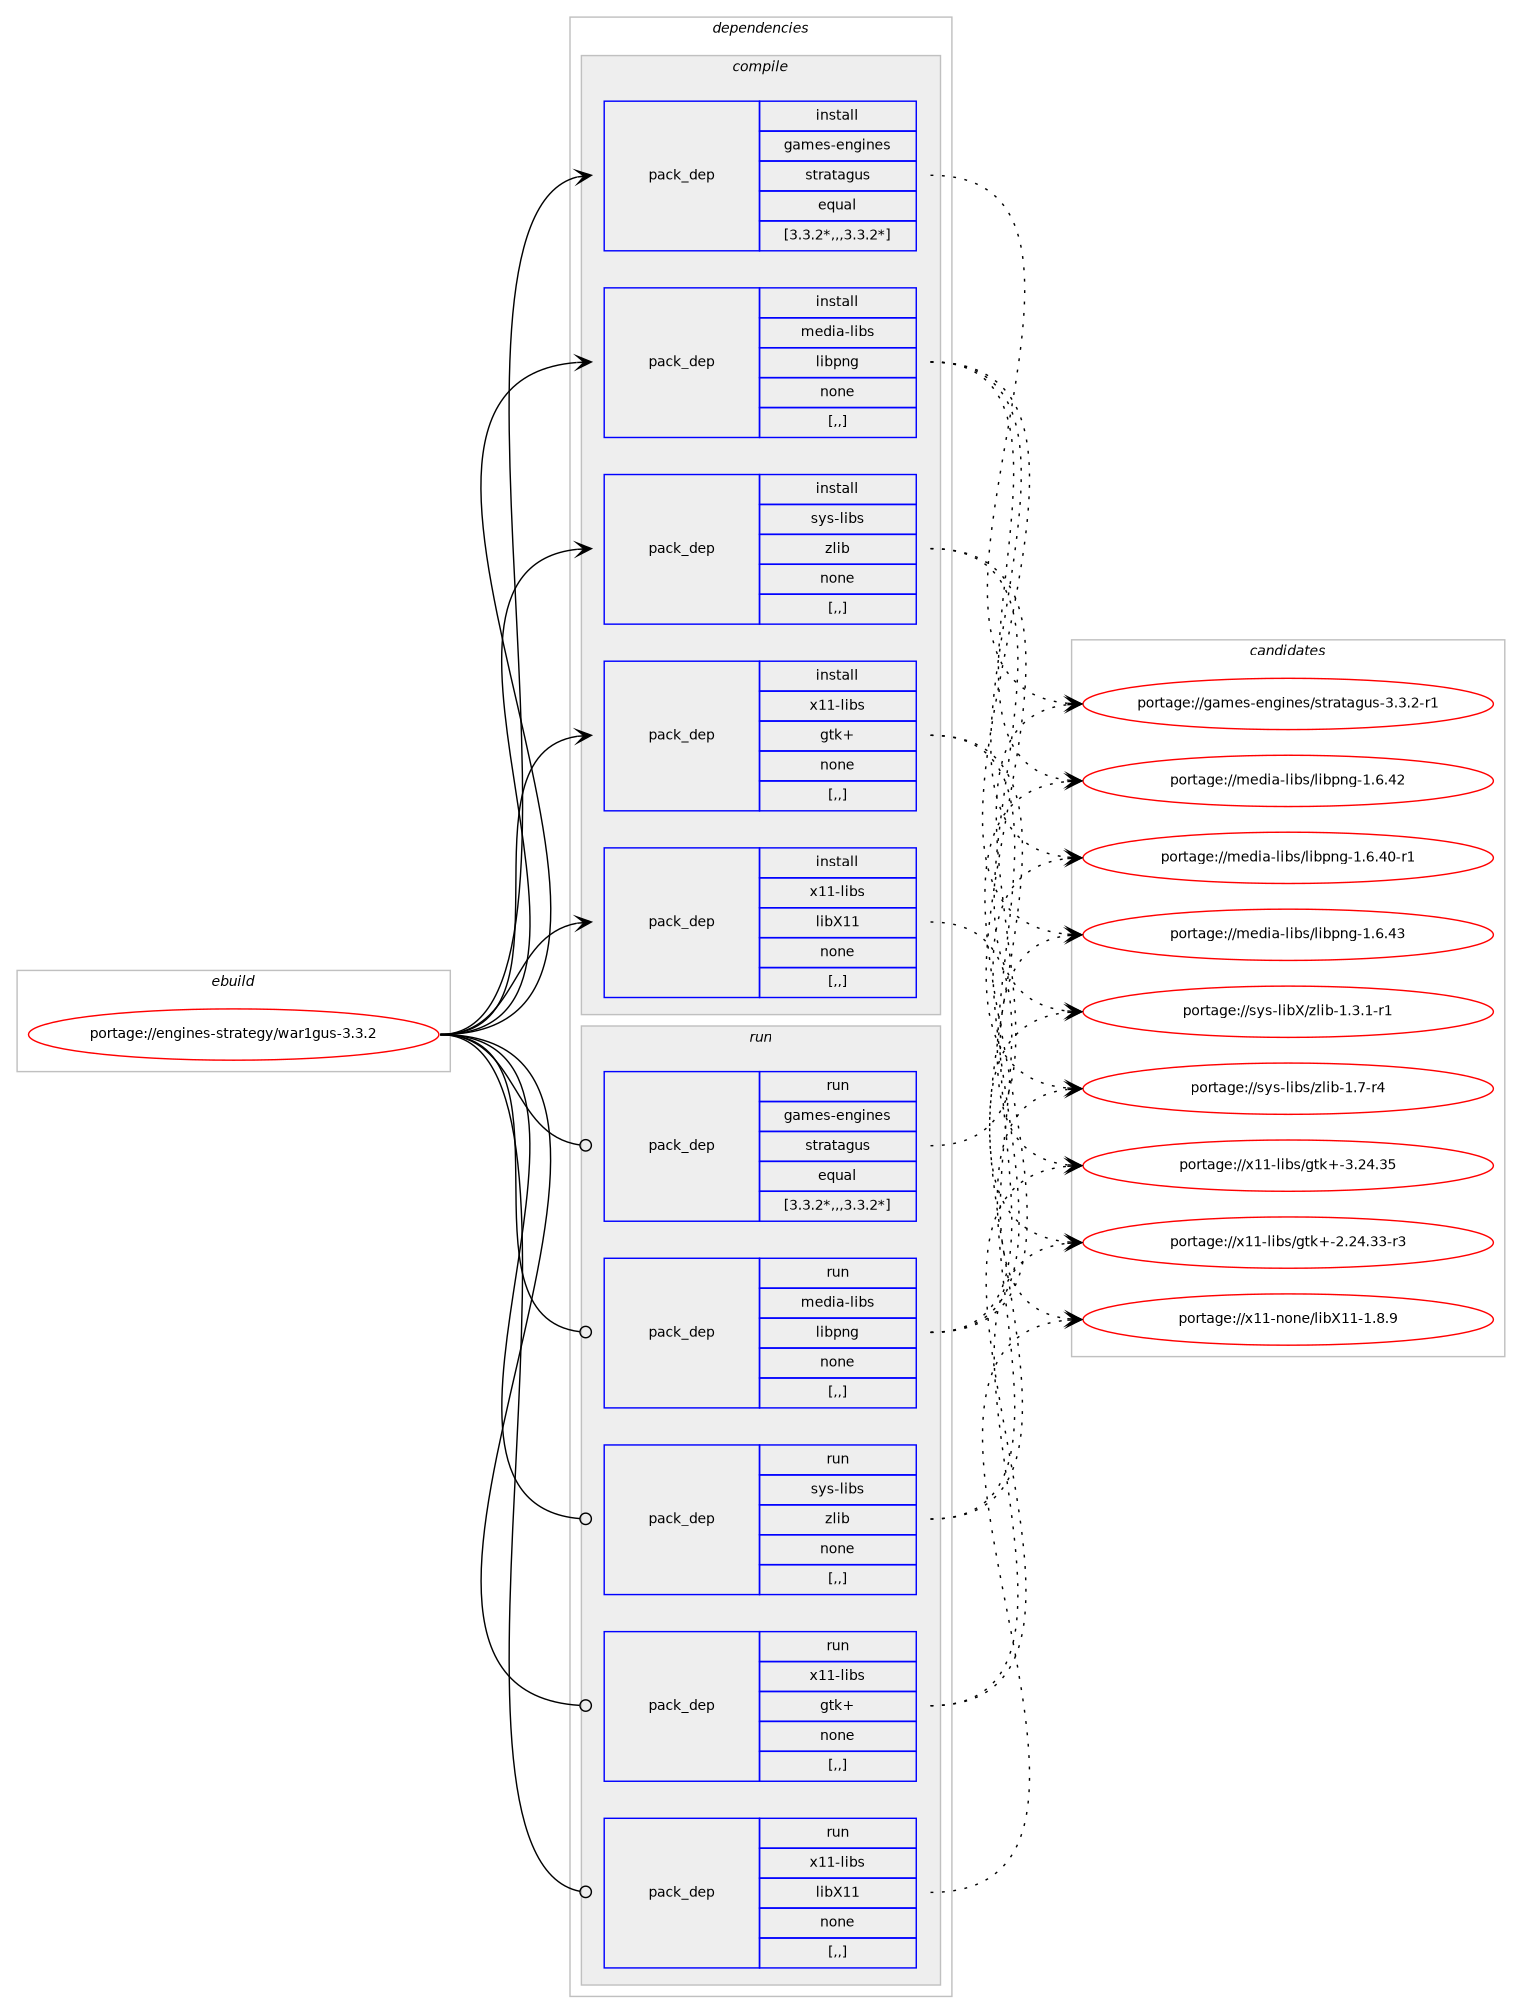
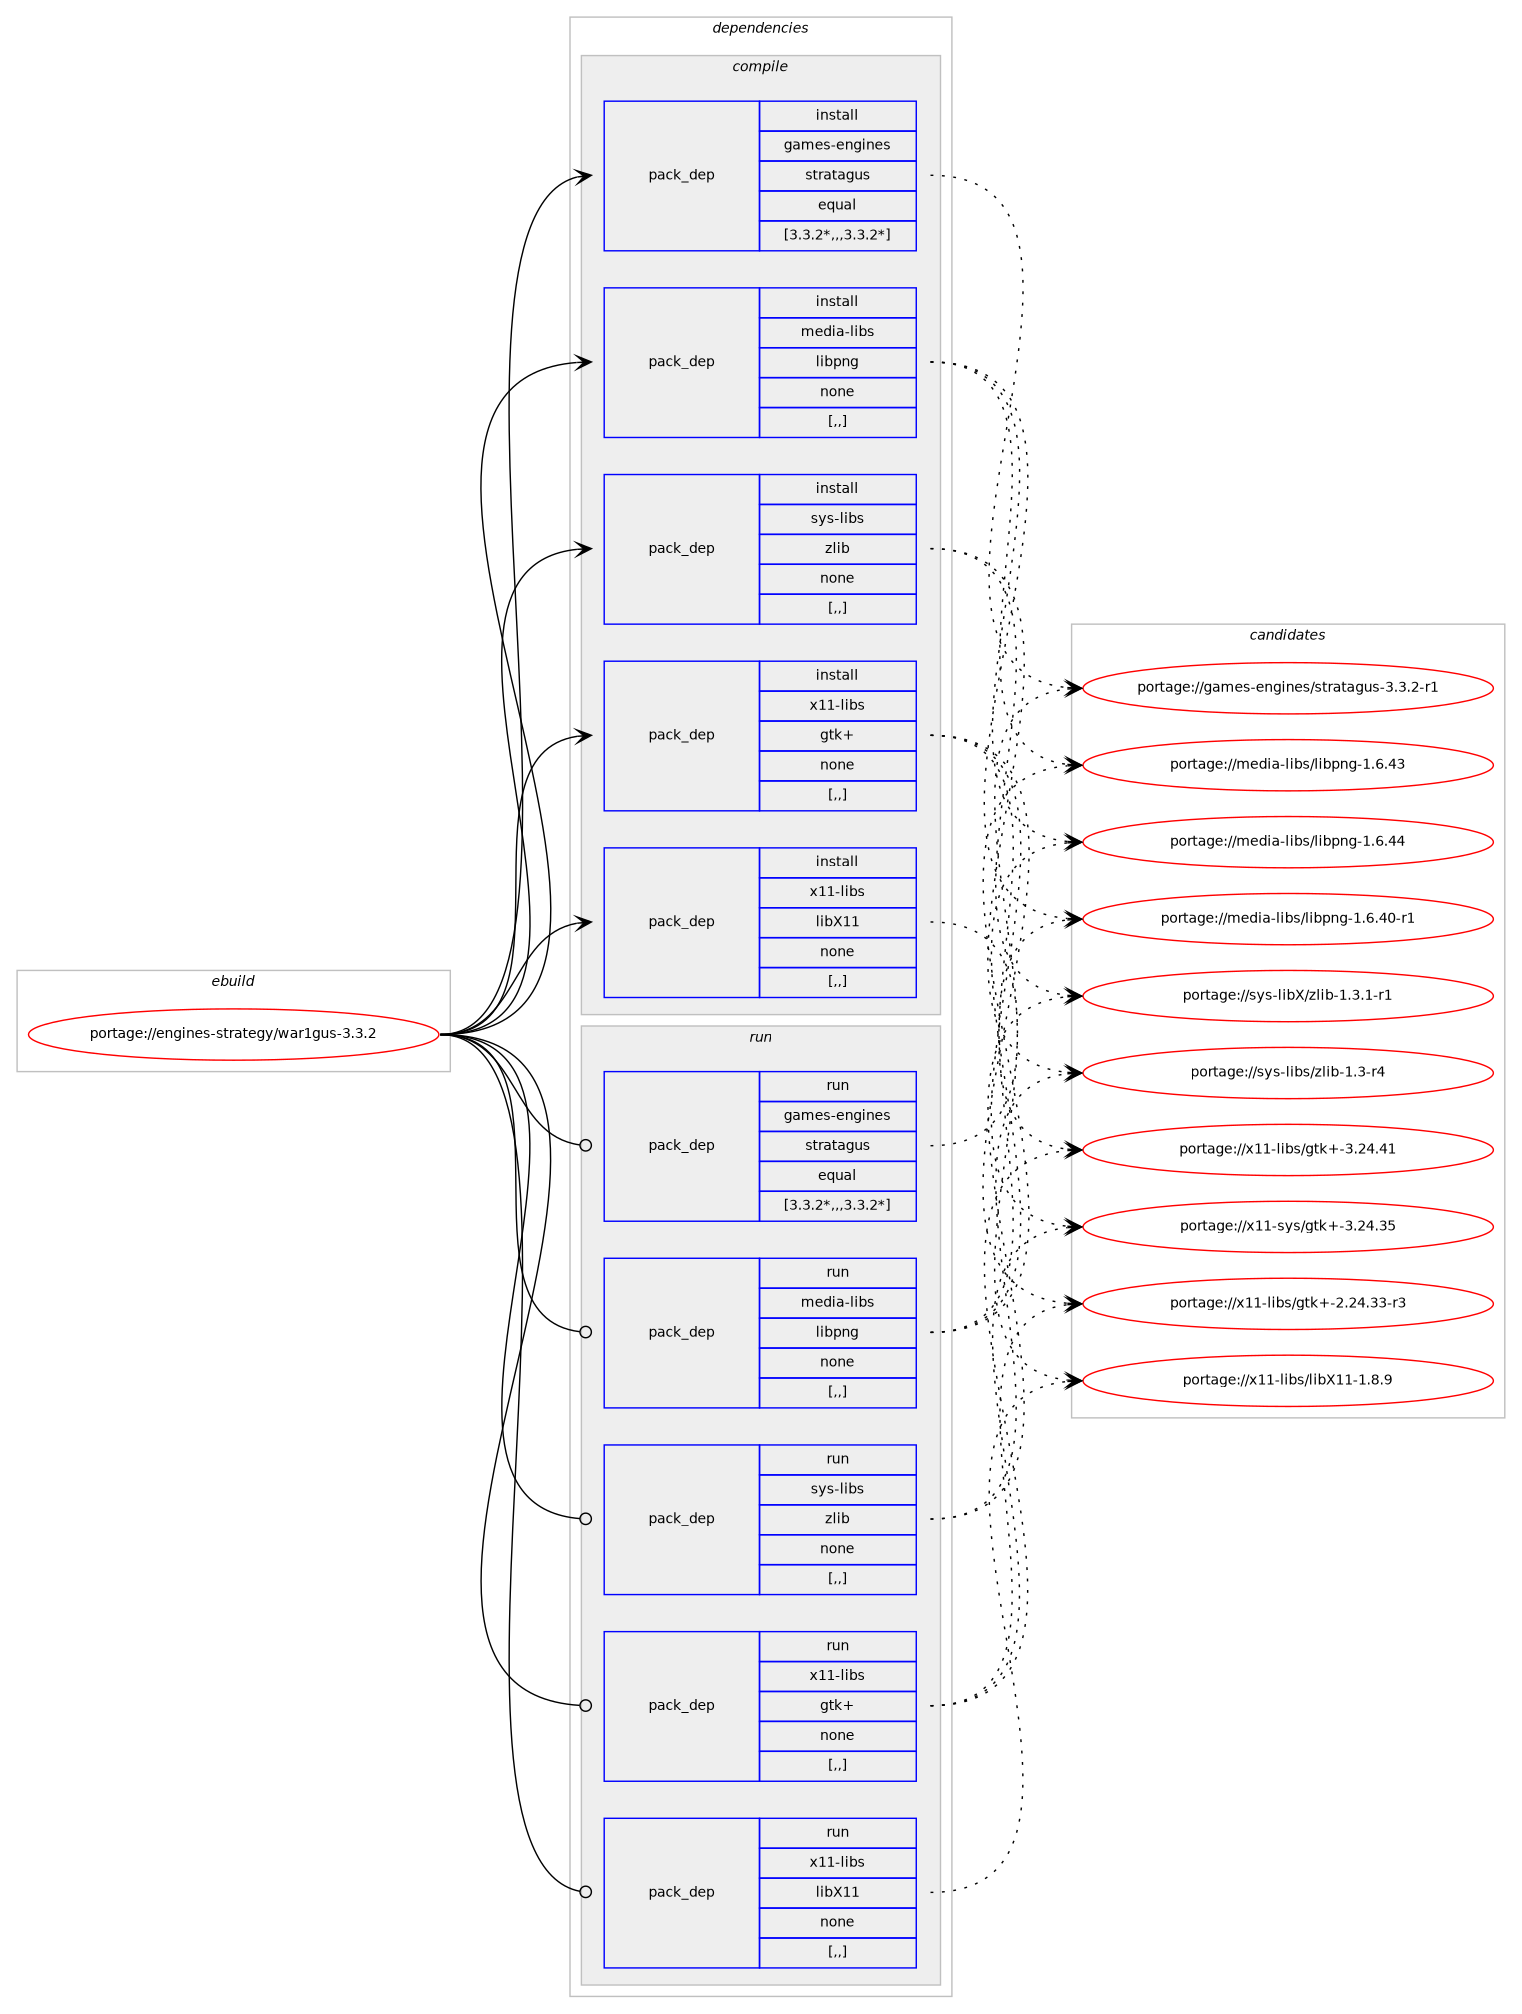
(1288, 781) -> (1288, 842)
(1288, 1089) -> (1288, 1073)
none -> (1288, 1150)
(1288, 1166) -> (1288, 1227)
(1288, 1320) -> (1288, 1381)
